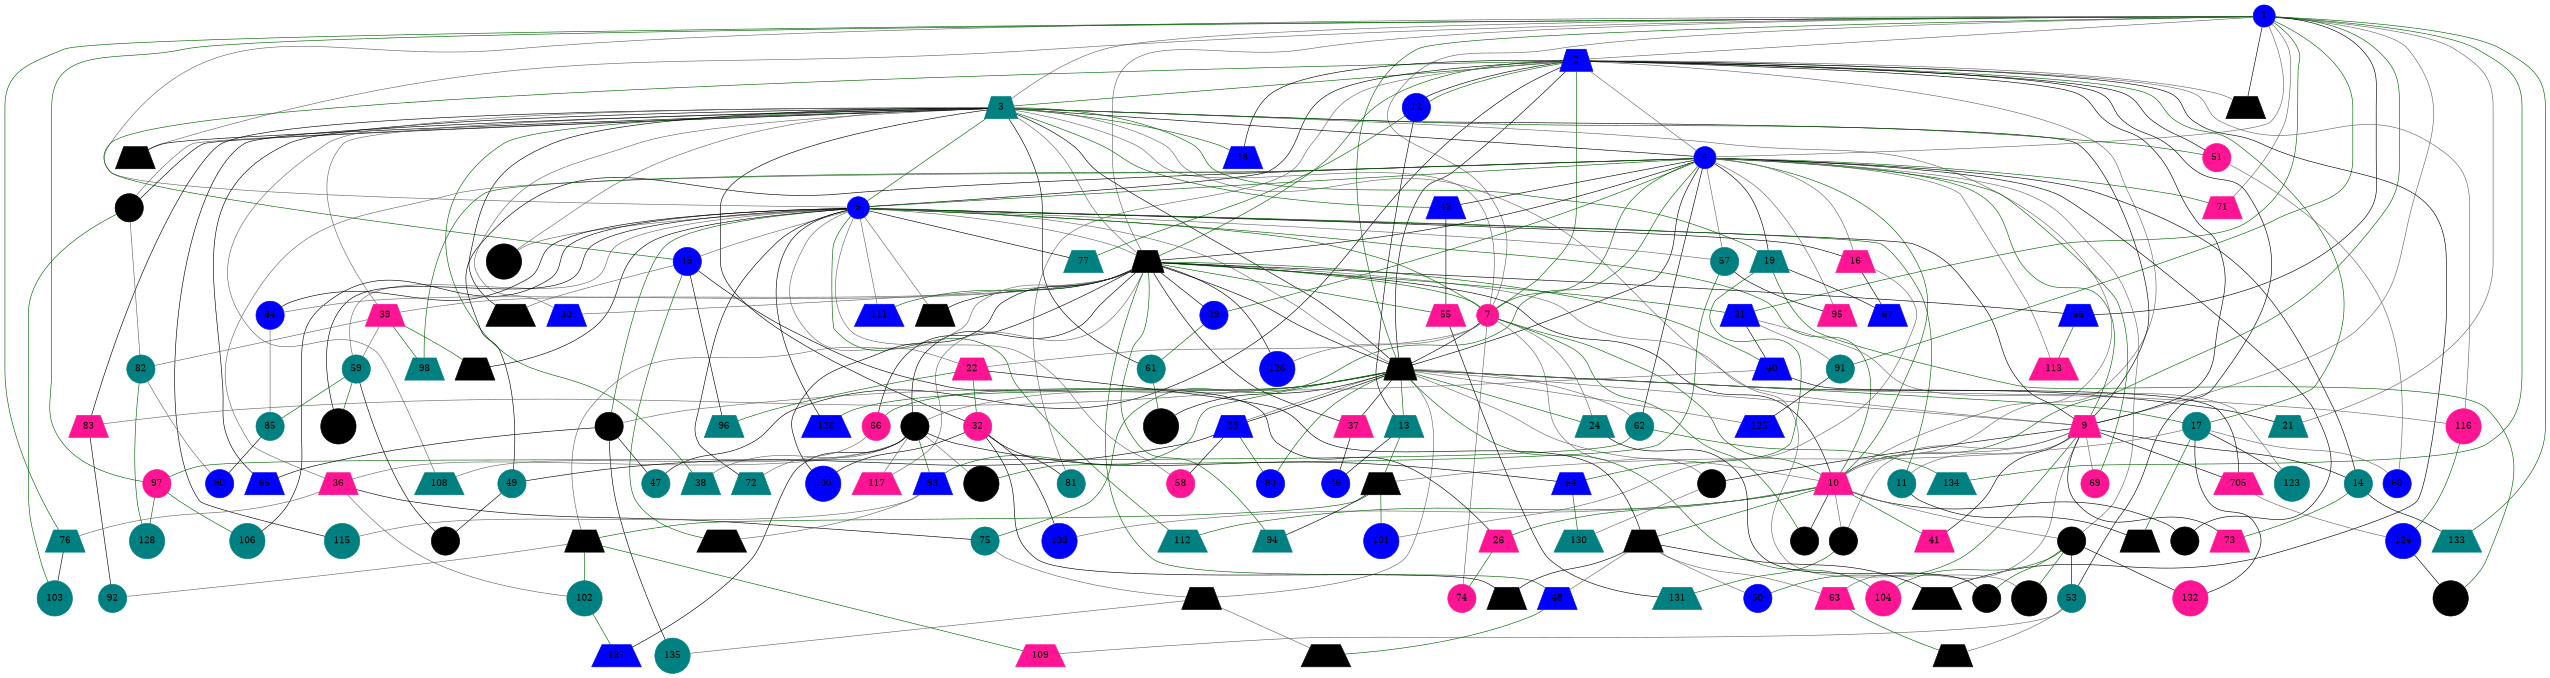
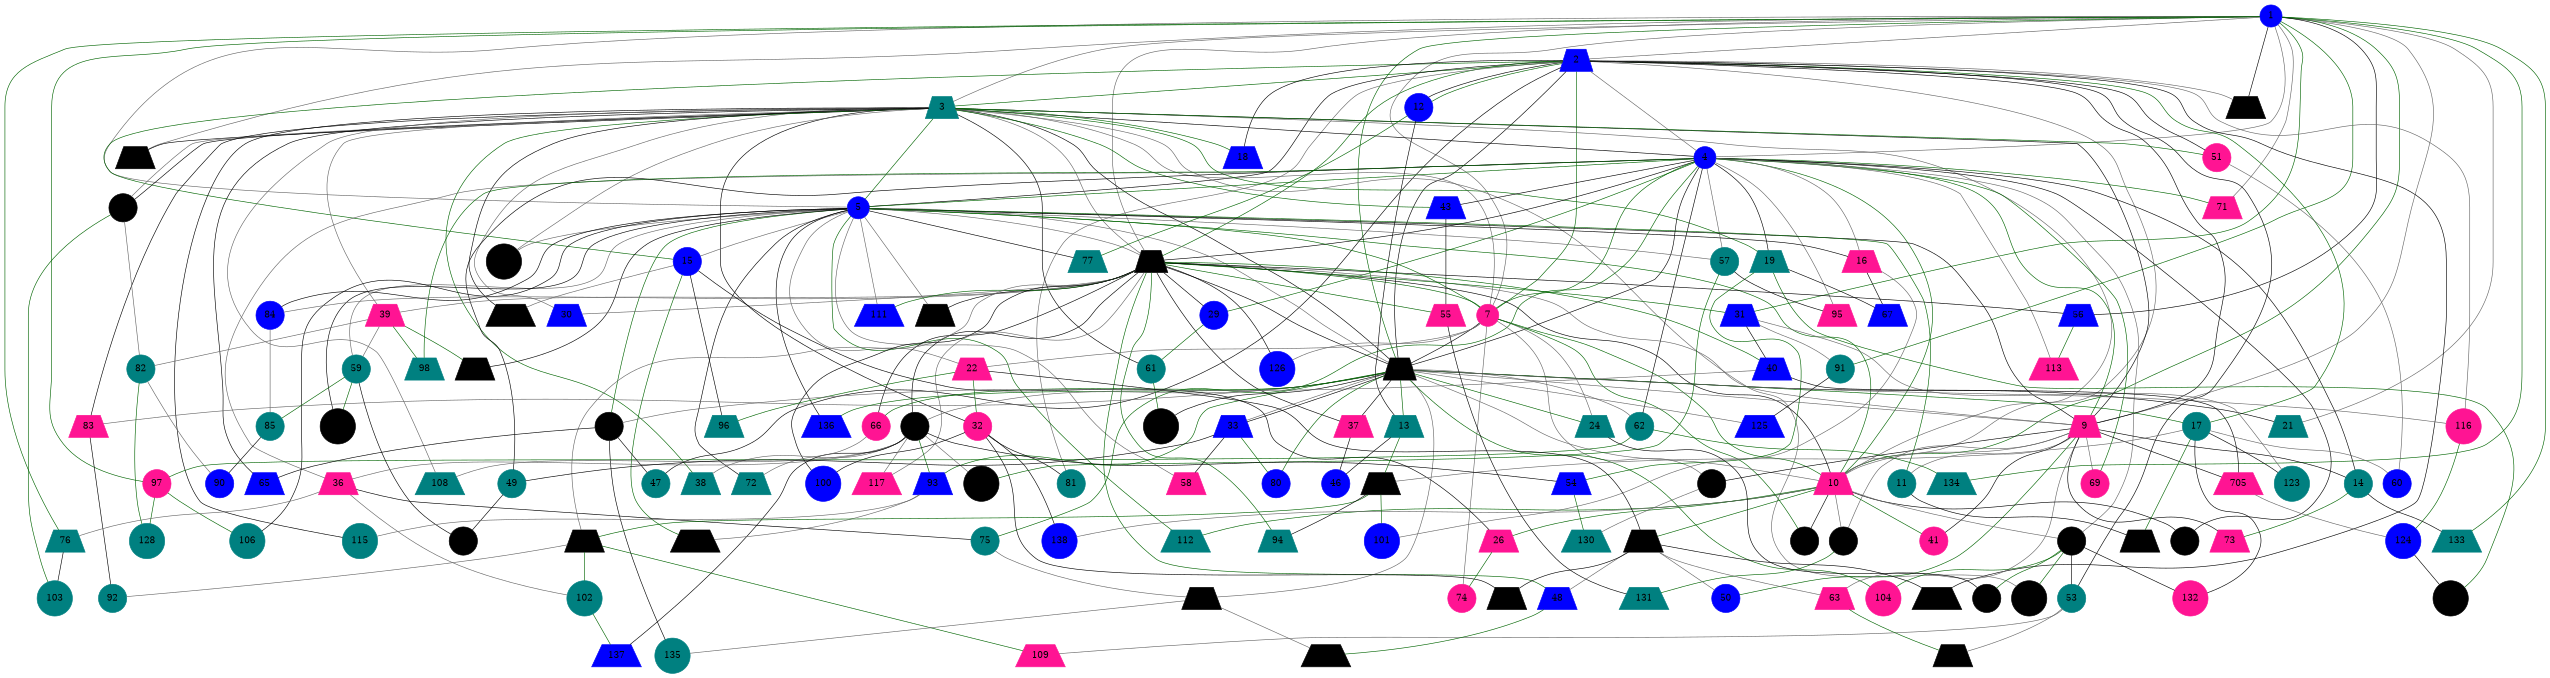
(1181, 484) -> (1186, 484)
(1934, 541) -> (1934, 541)
